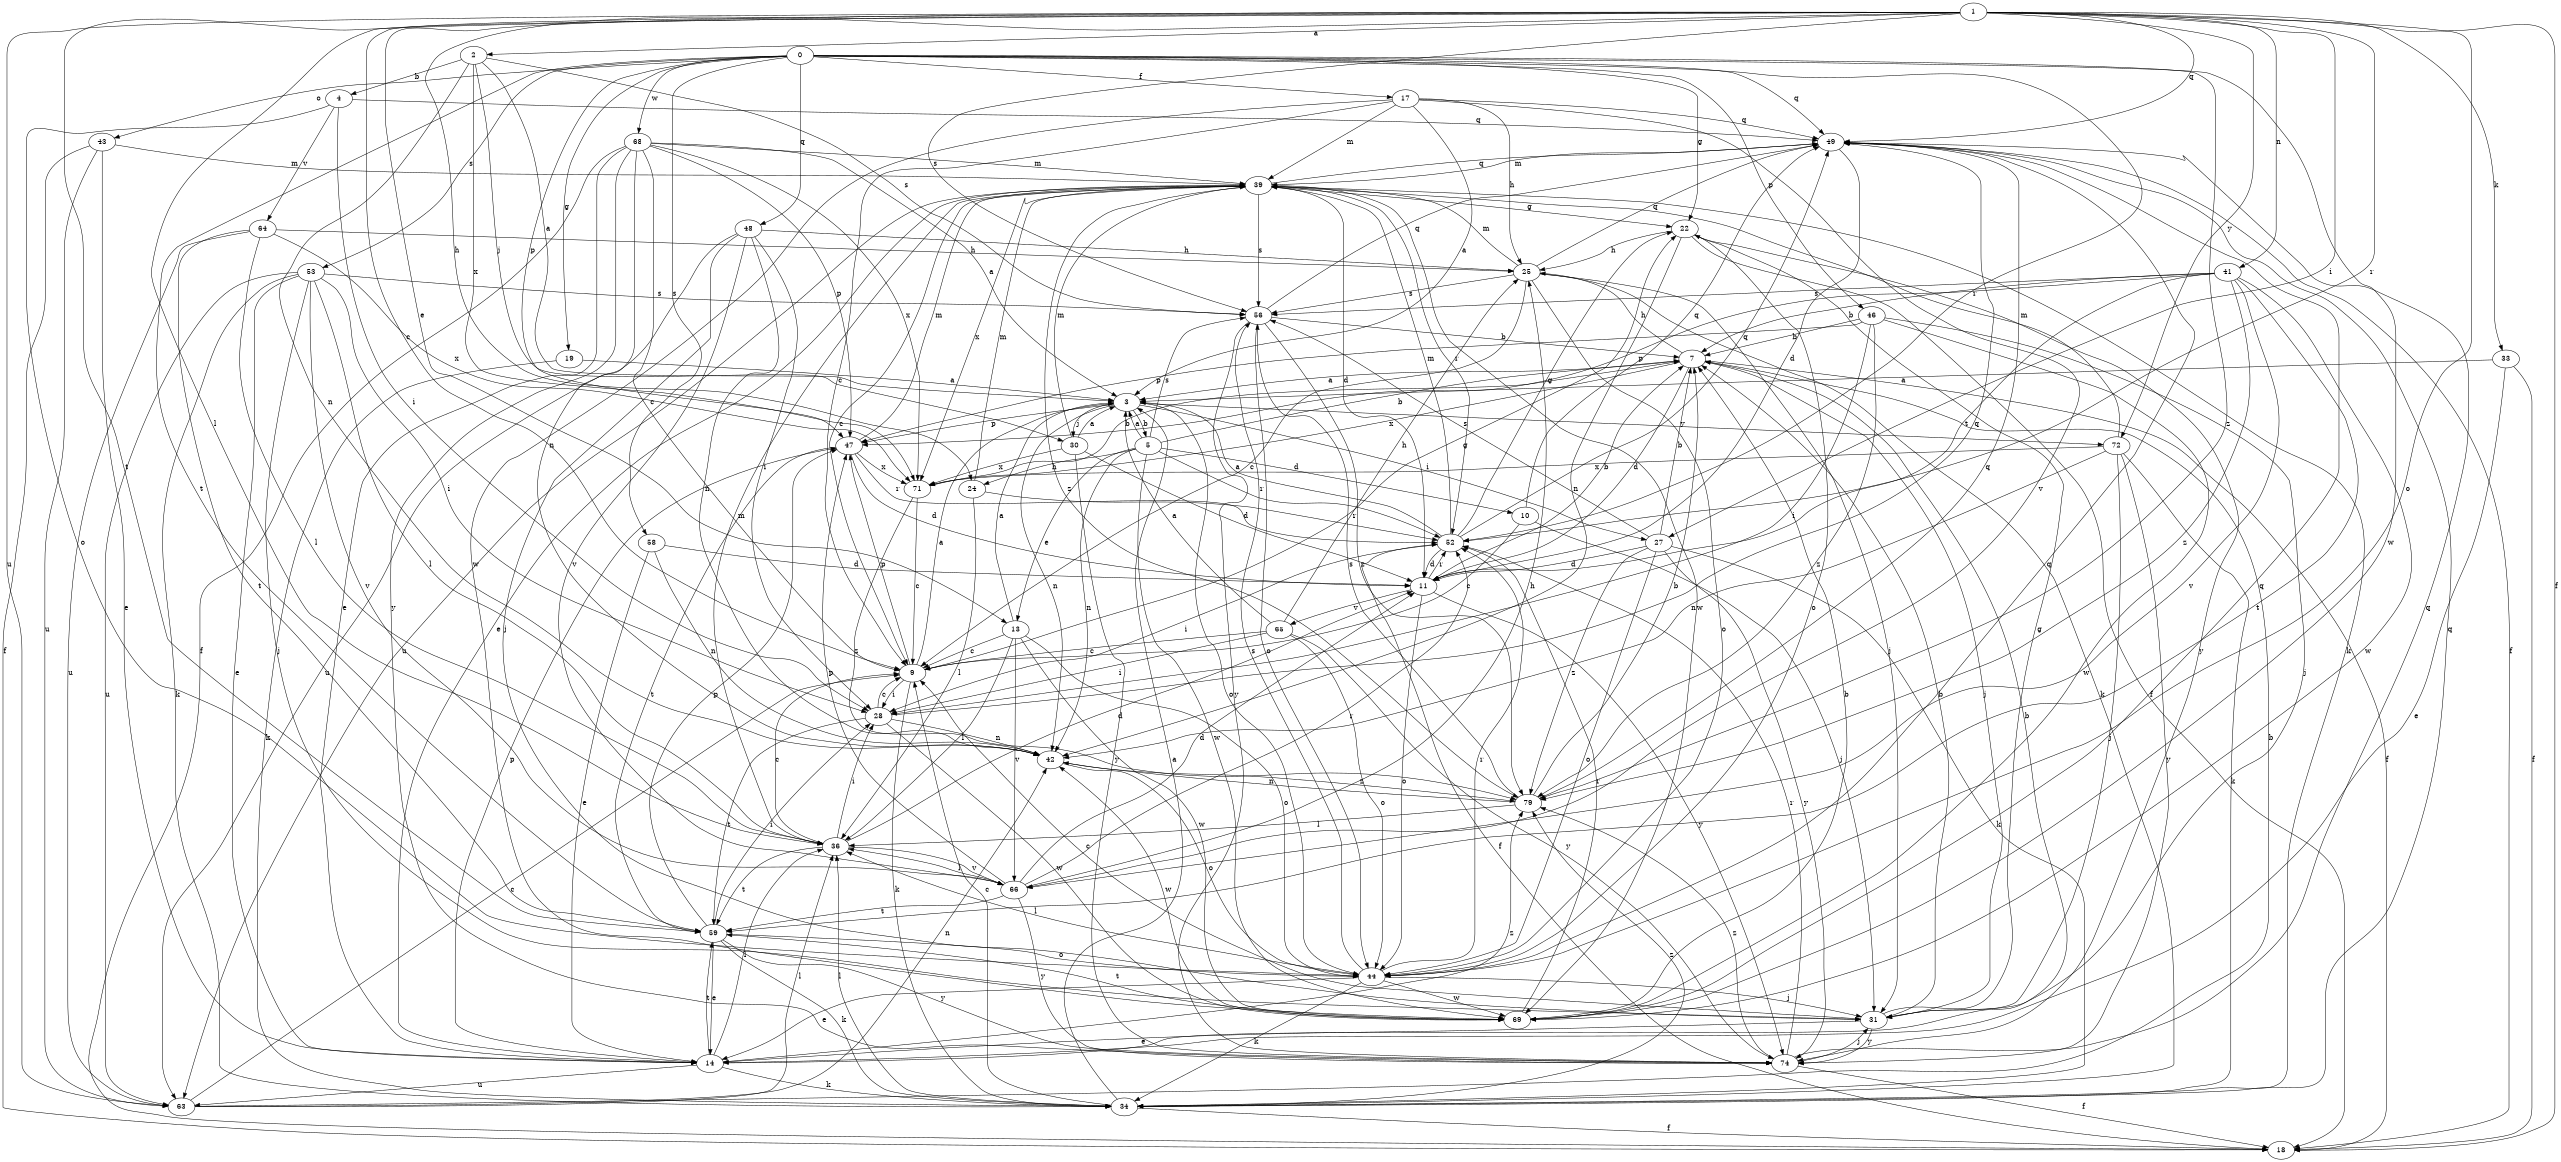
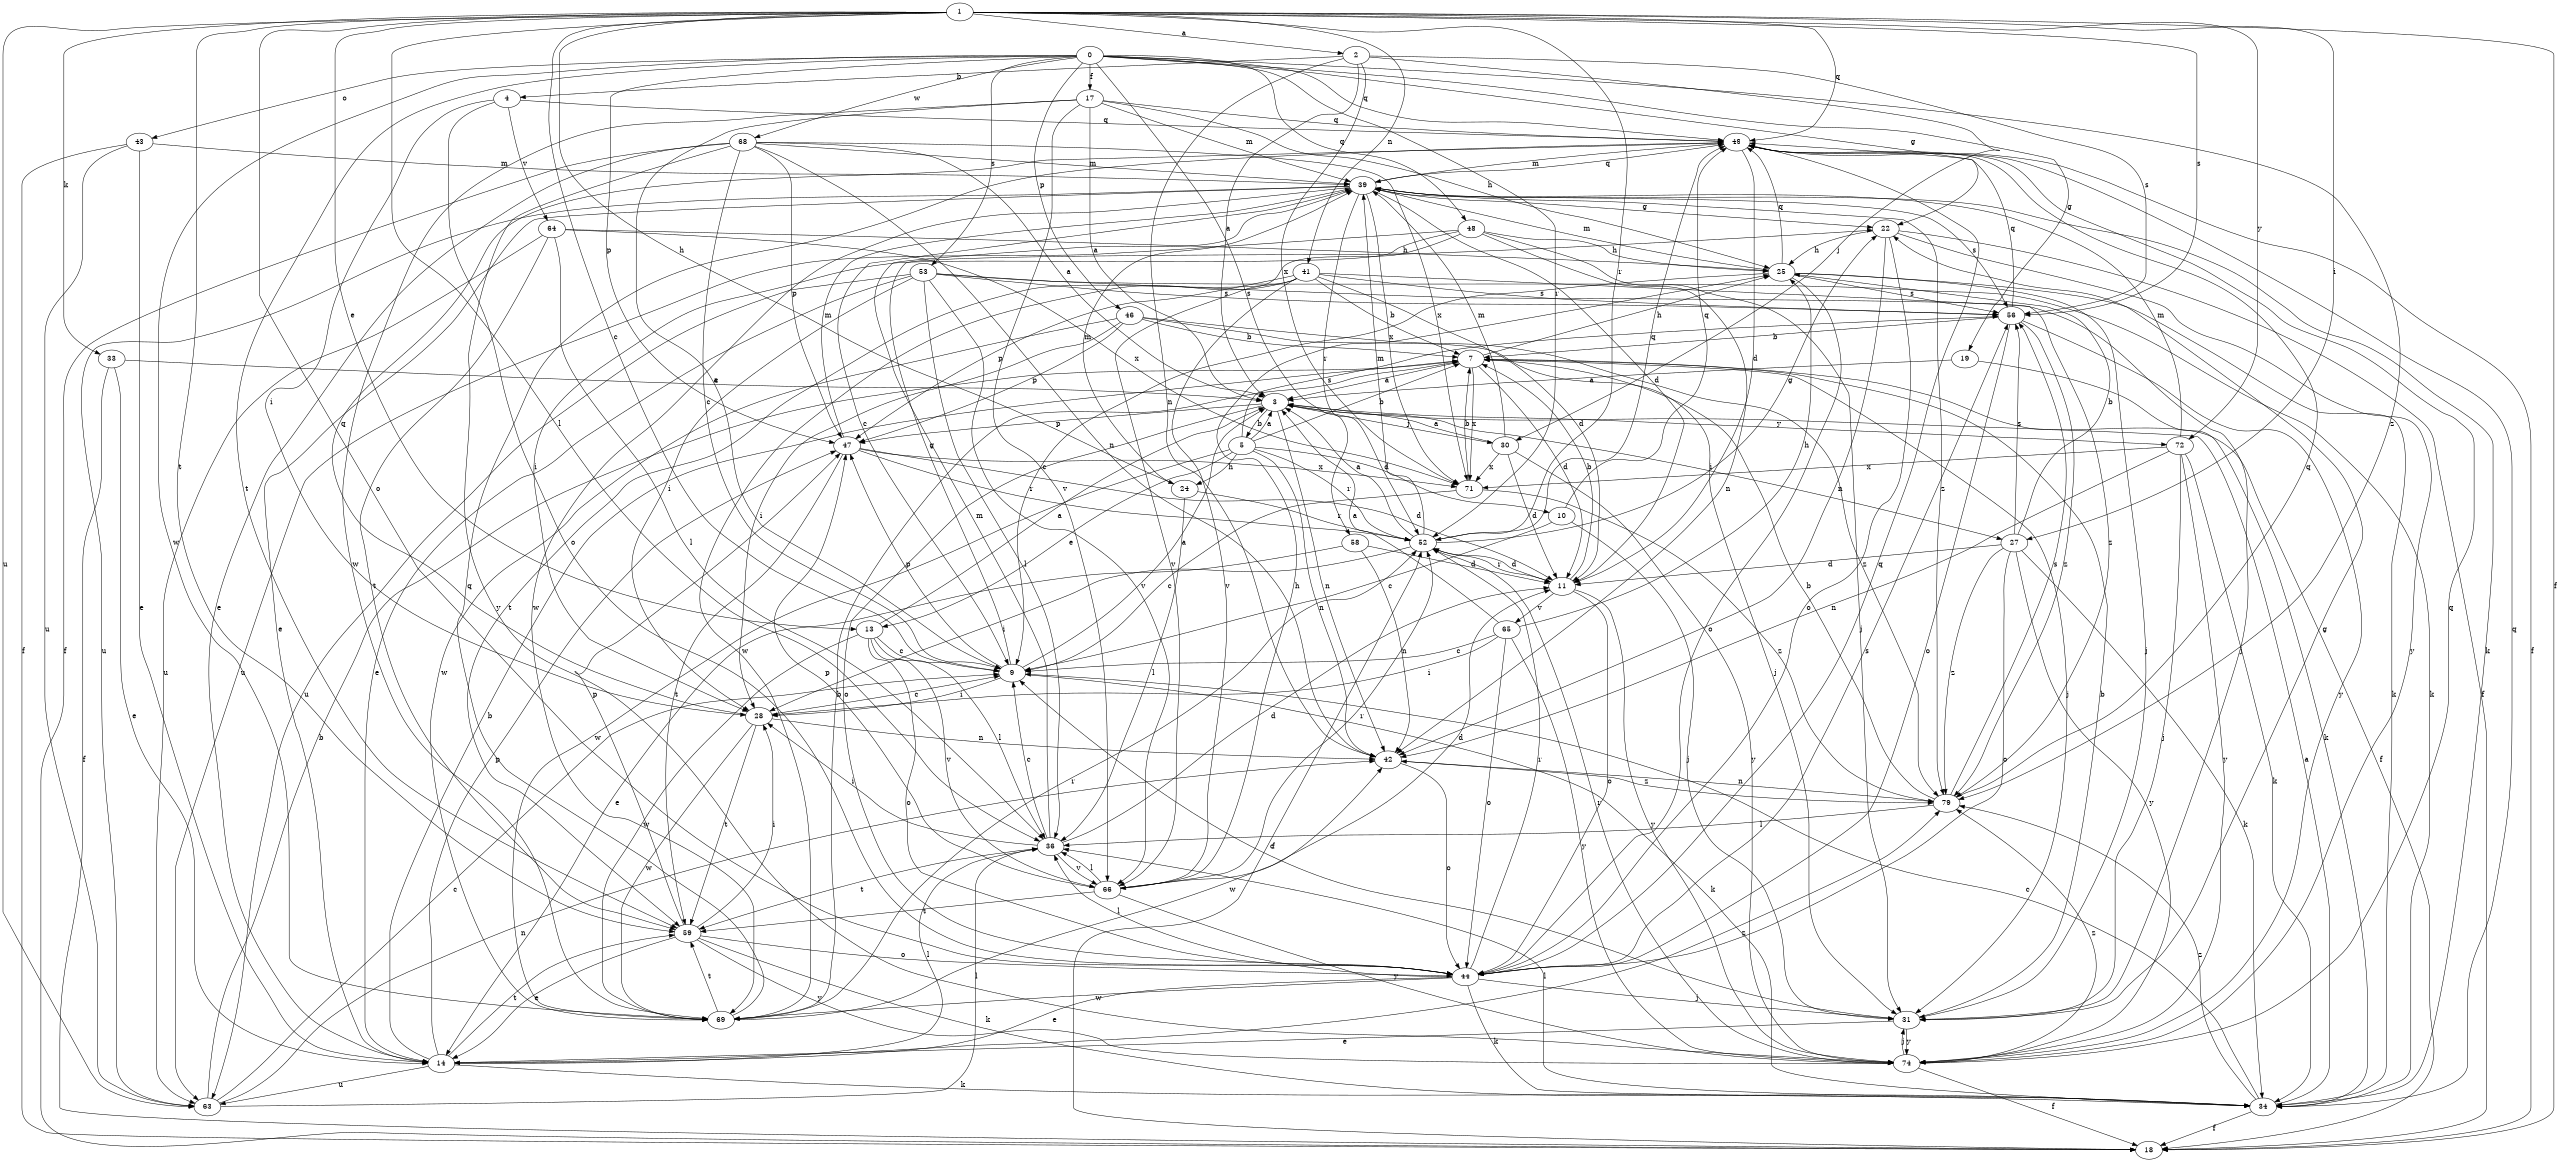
(1967, 424) -> (1582, 424)
(1675, 454) -> (2078, 320)
